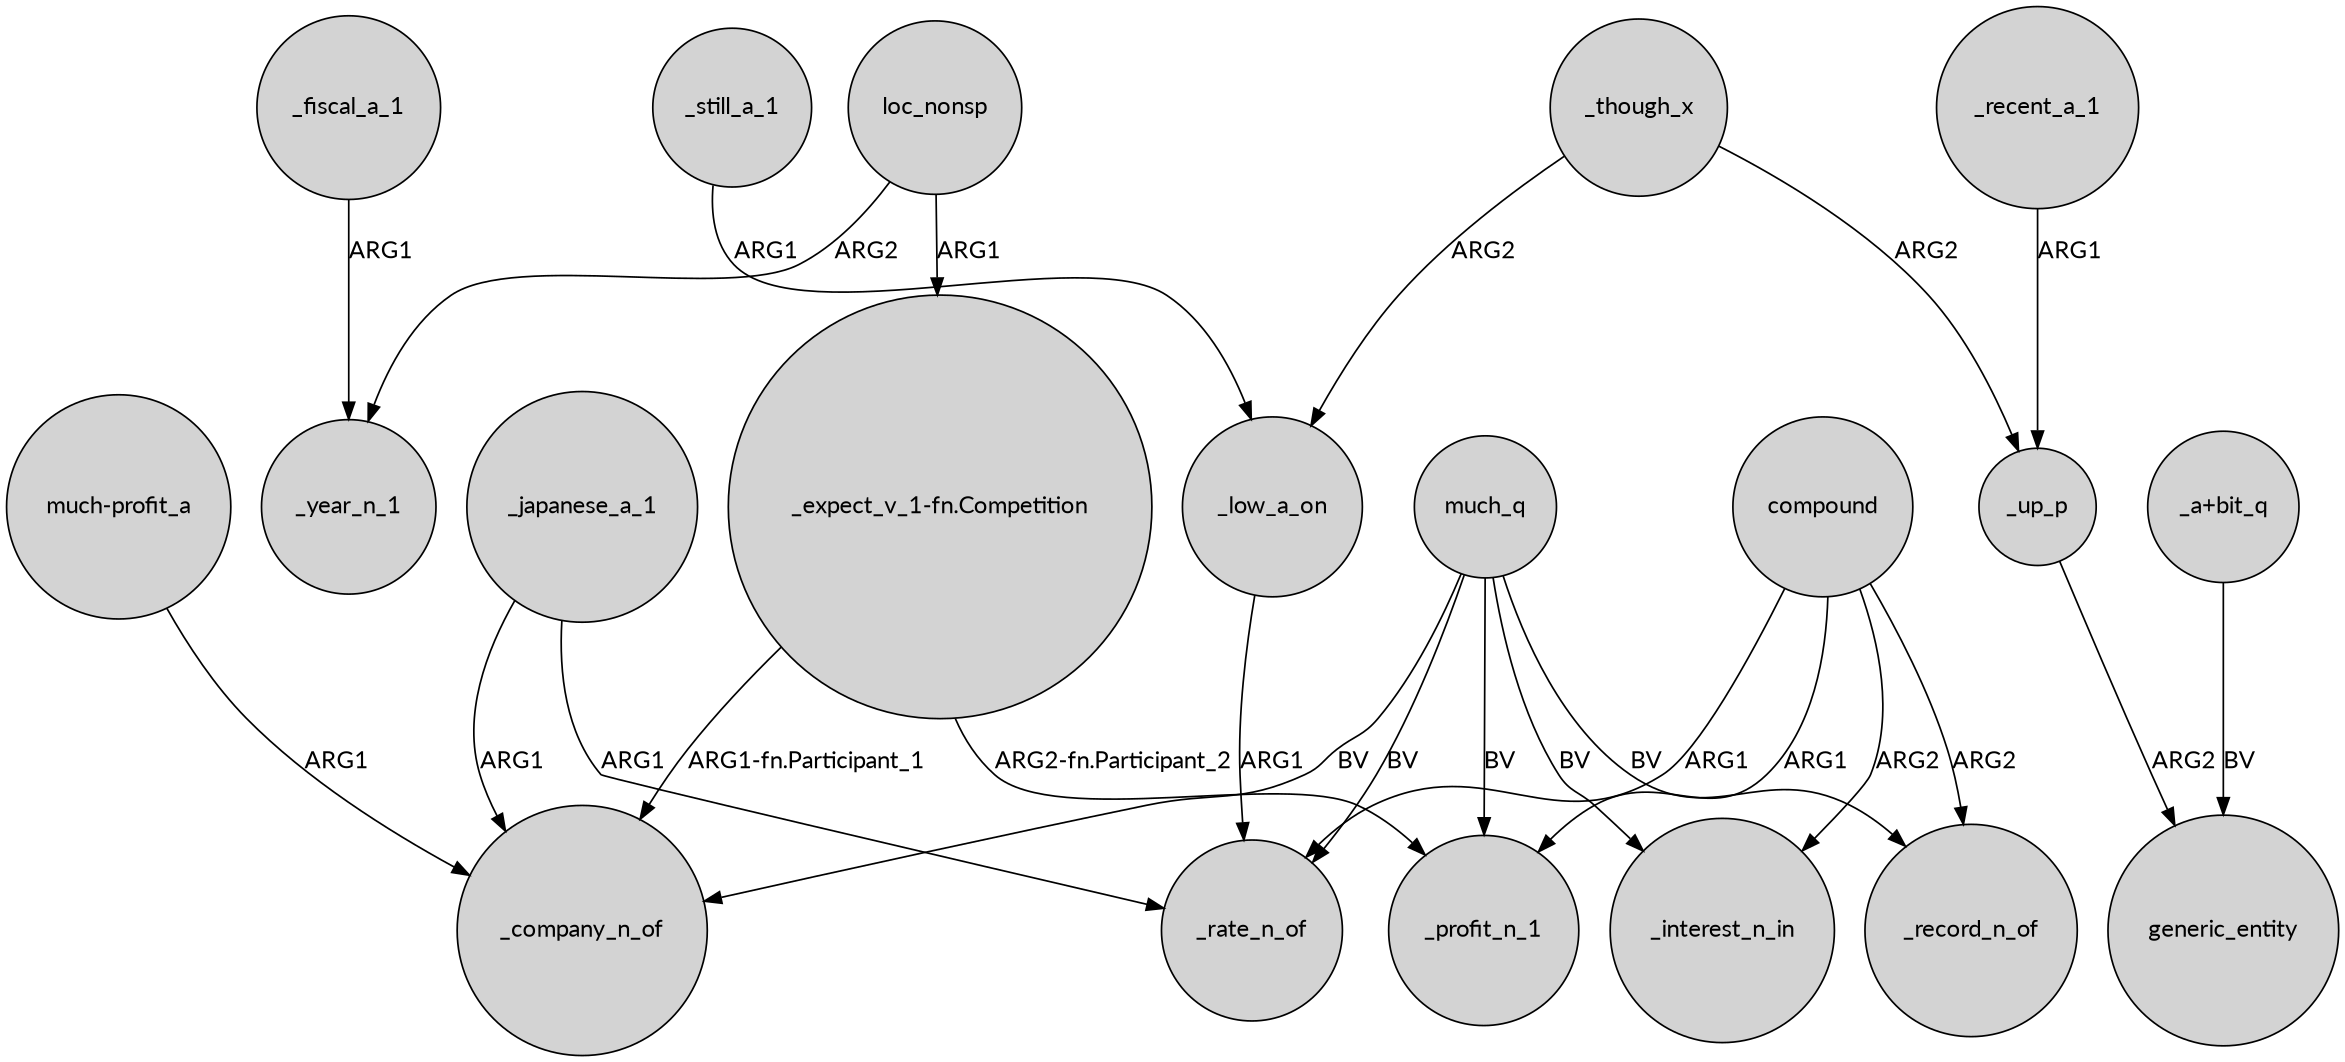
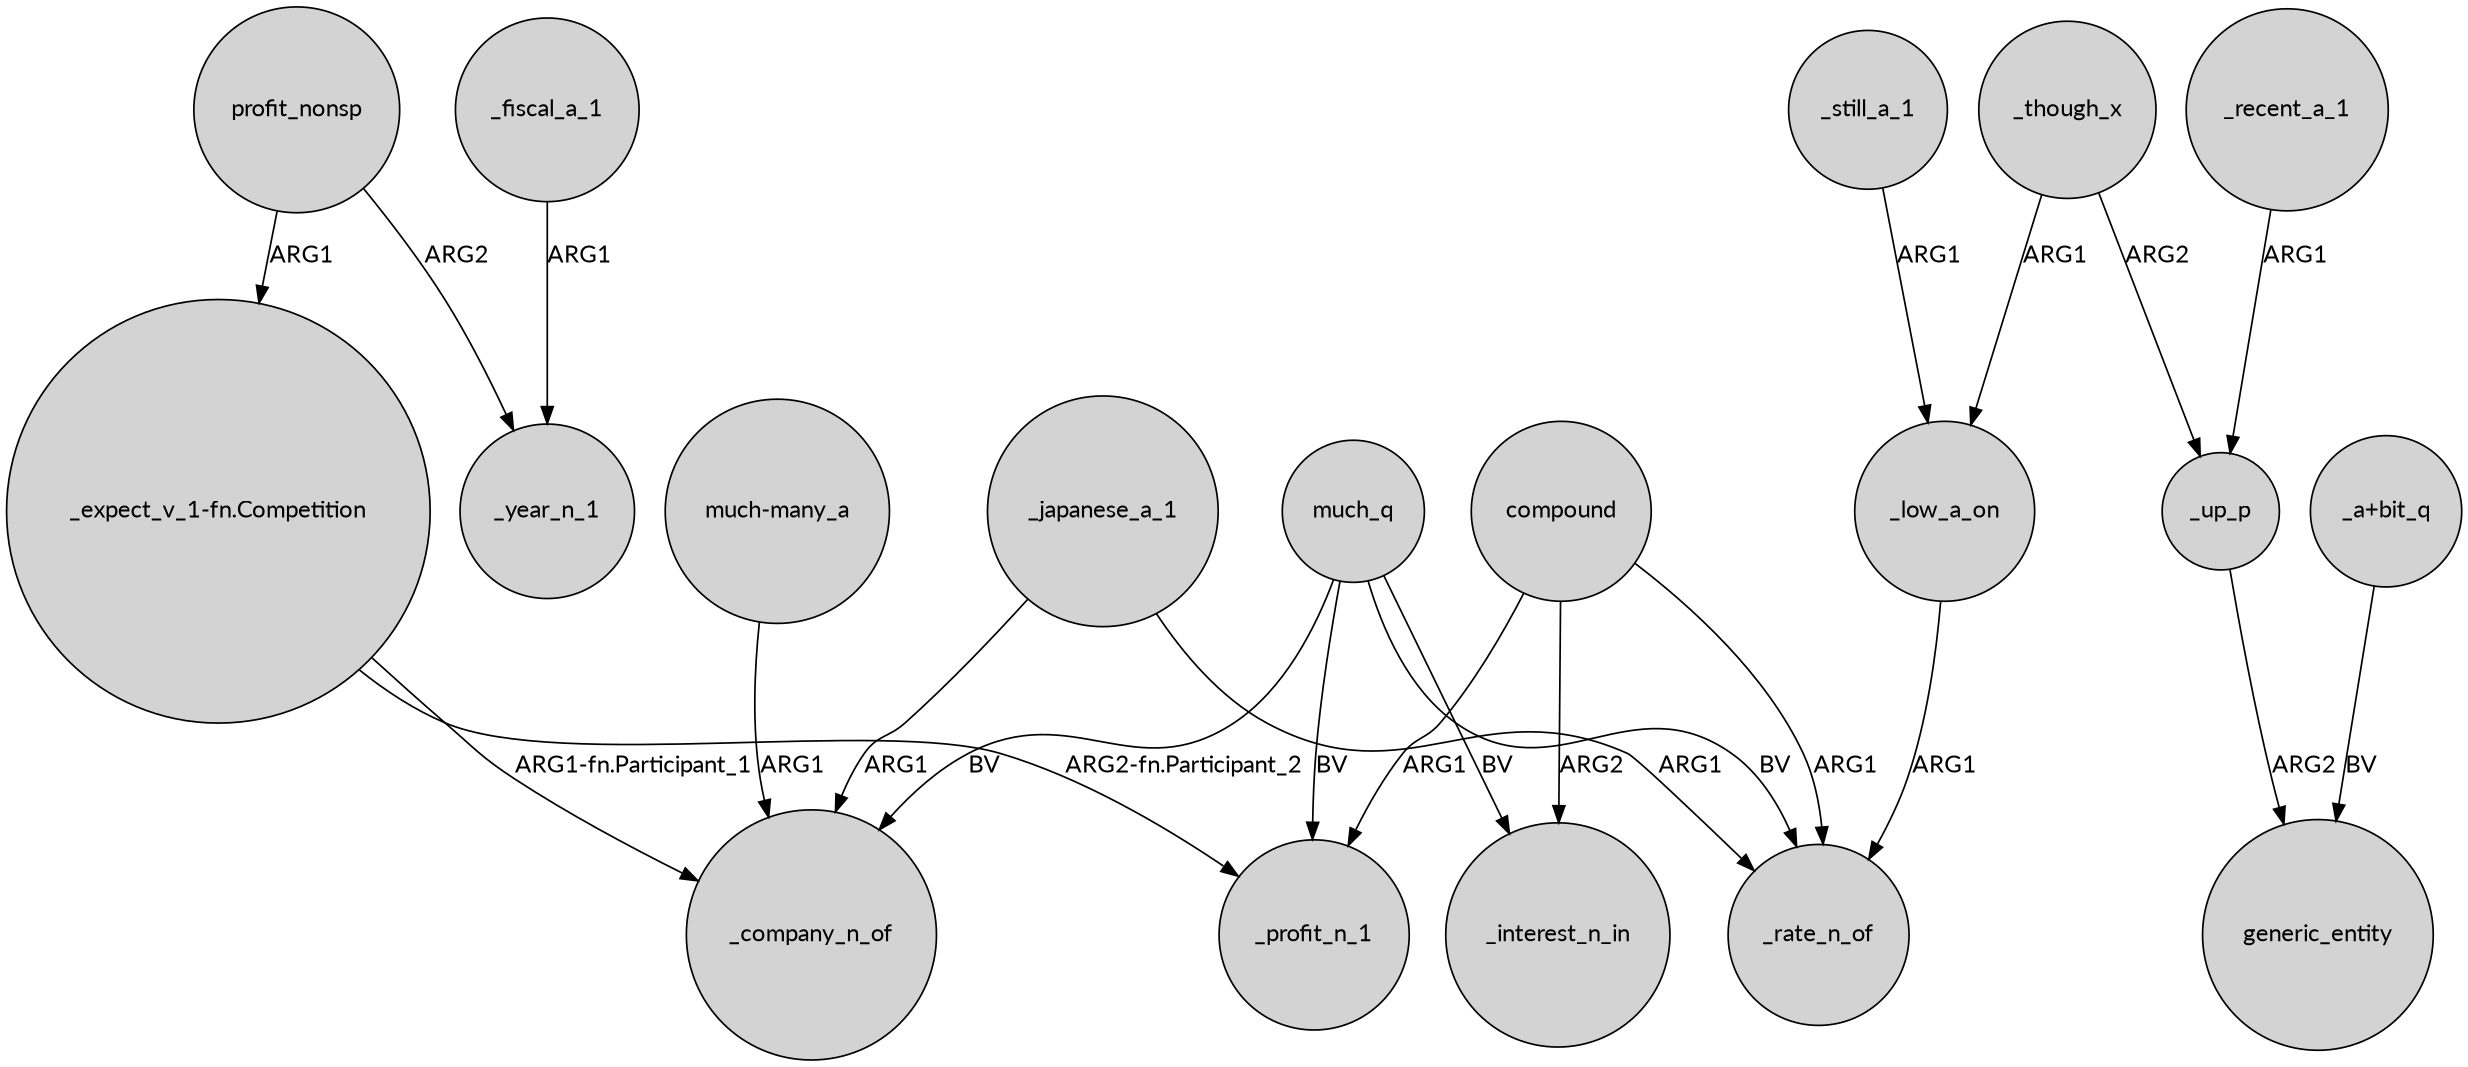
(935, 108) -> (297, 110)
(1484, 252) -> (2055, 256)
(119, 507) -> (777, 511)
(1971, 930) -> none
